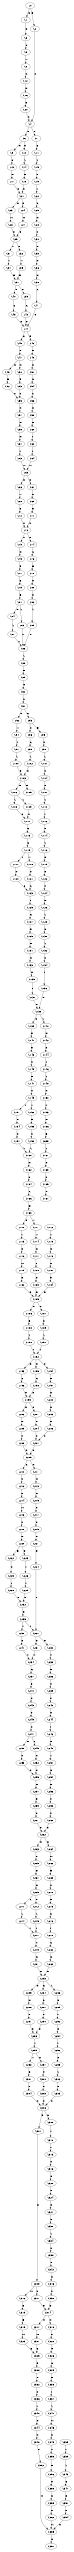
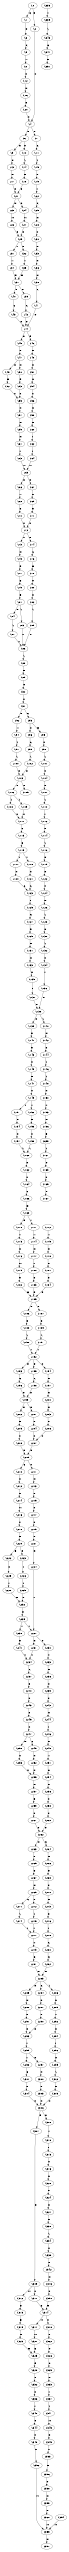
(66, 2509) -> none
